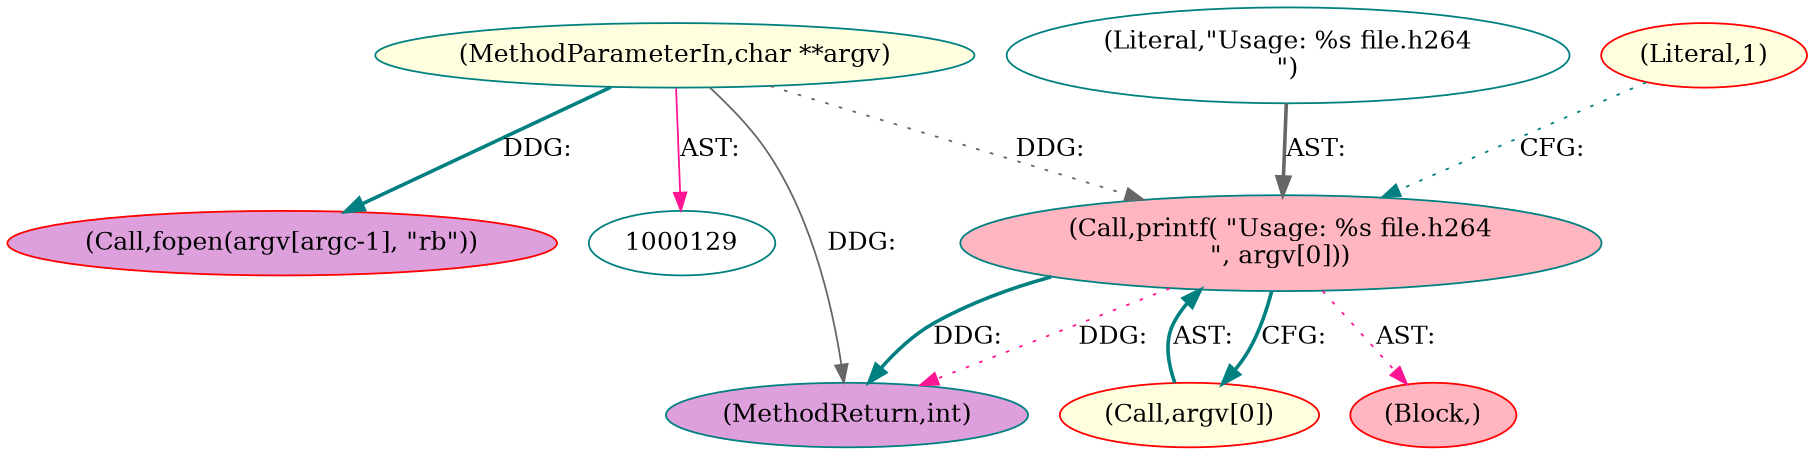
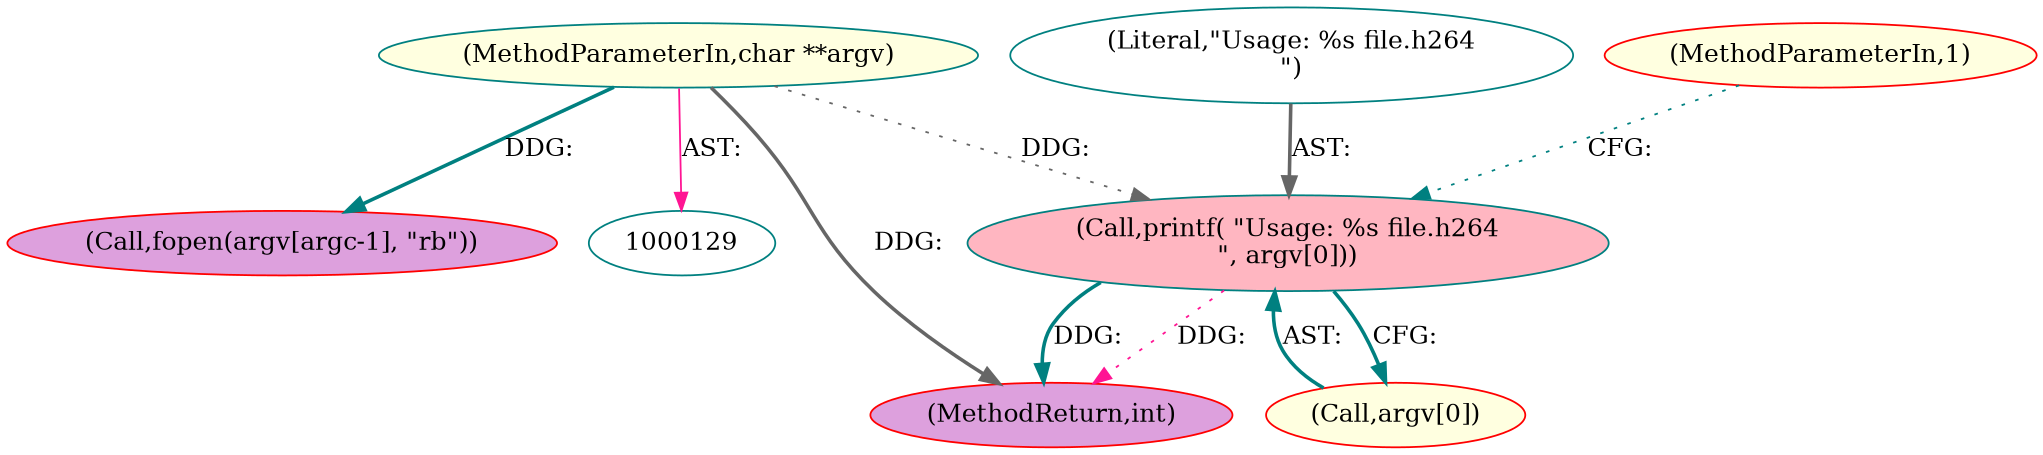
(1704, 55) -> (1821, 55)
(800, 214) -> (833, 245)
(847, 415) -> (1051, 415)
(1433, 415) -> none
